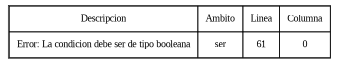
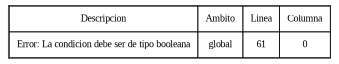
(220, 44) -> (220, 44)
